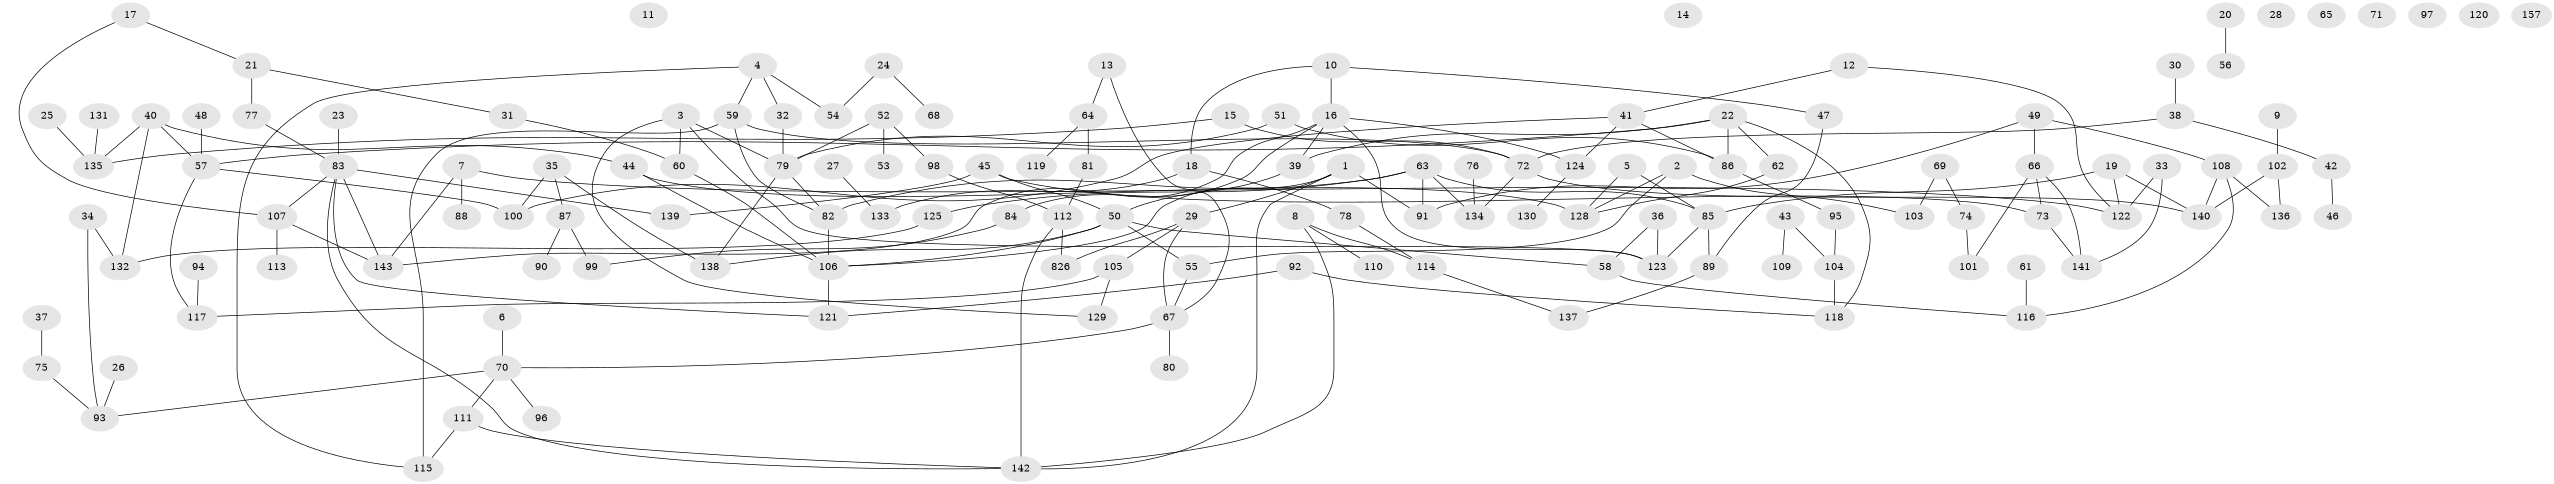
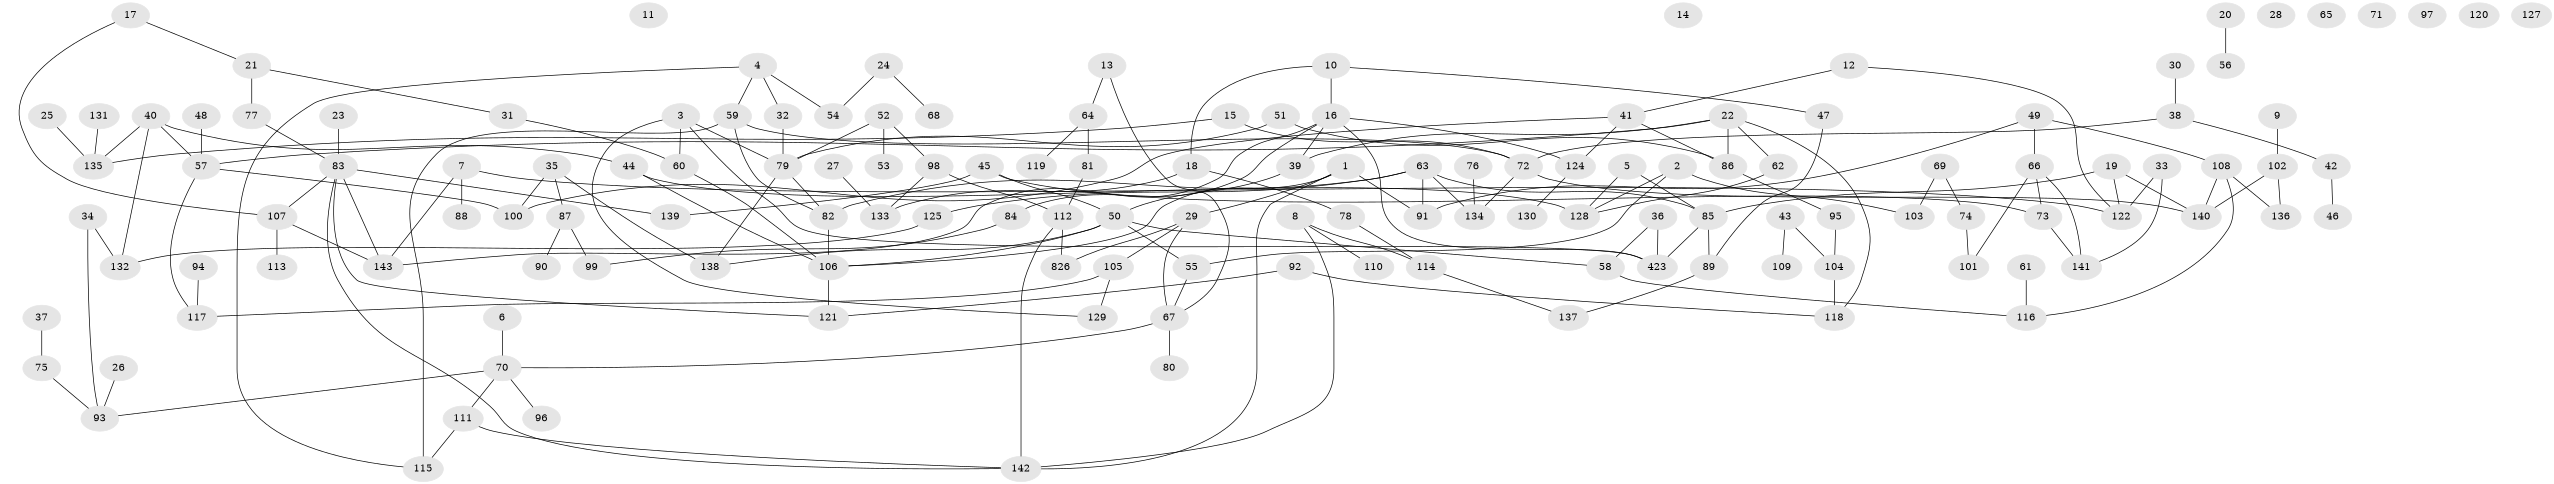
(2532, 15) -> (2532, 15)
none -> (907, 192)
(1657, 267) -> (1657, 267)
